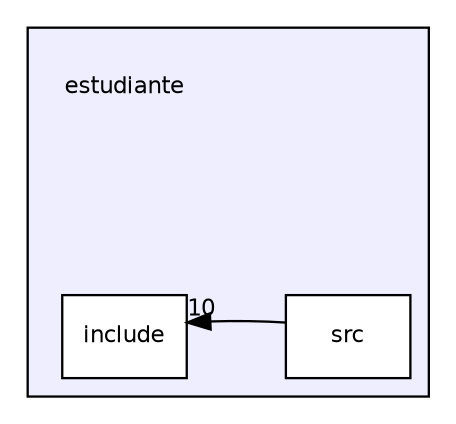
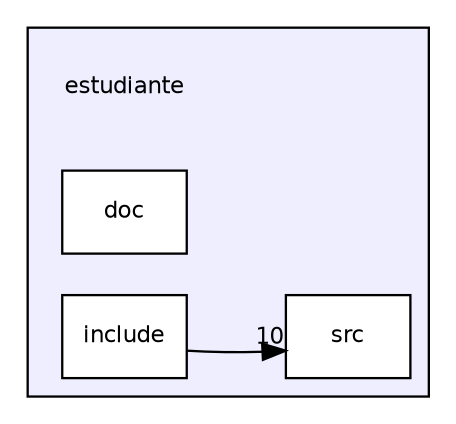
none -> (124, 212)
(248, 321) -> (225, 352)
